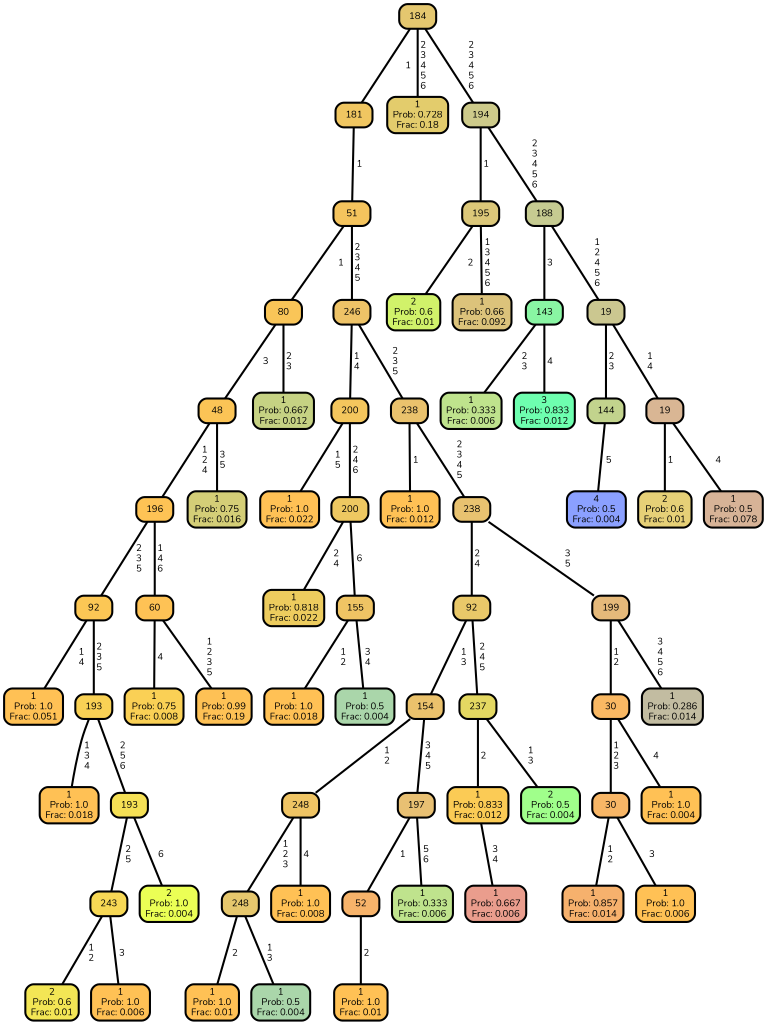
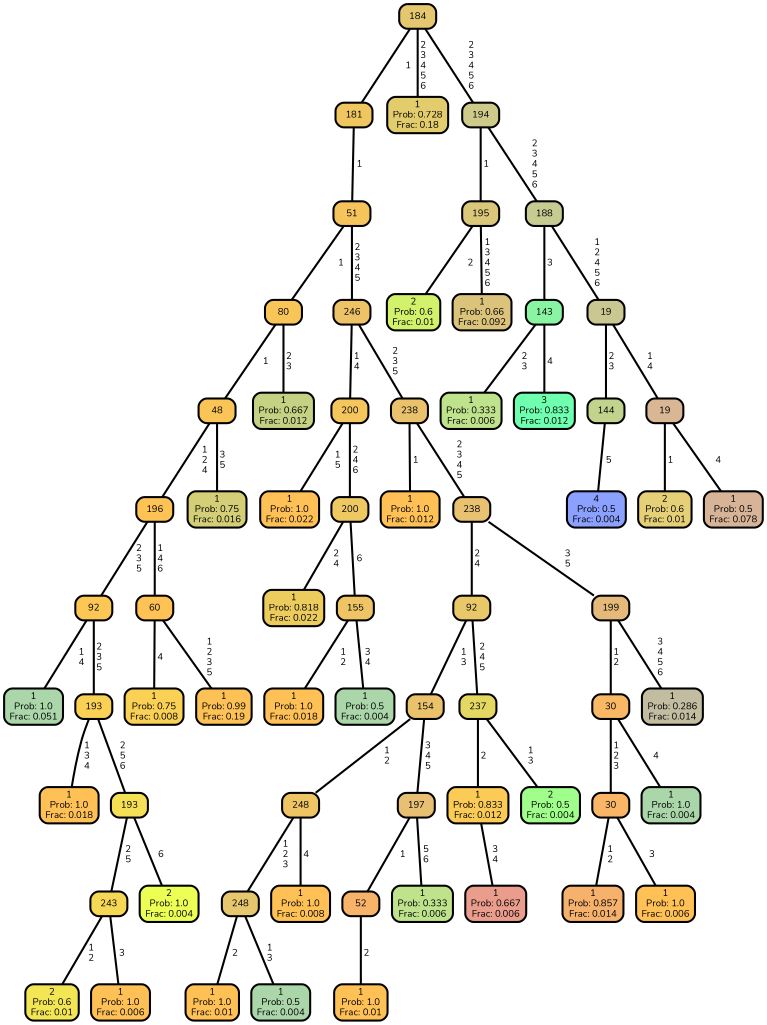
(265, 362) -> (265, 362)
(34, 707) -> (34, 707)
(671, 805) -> (671, 805)
